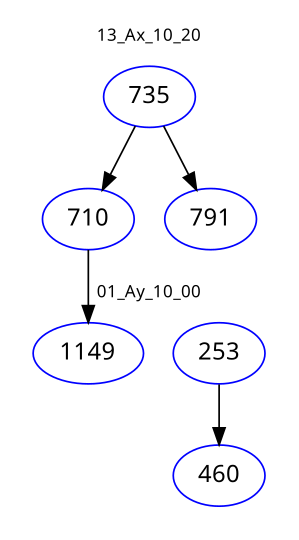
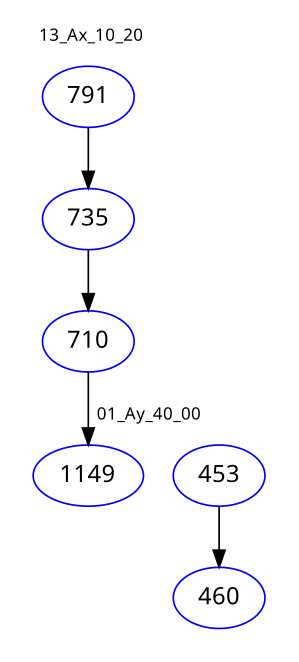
(176, 150) -> (88, 150)
(149, 293) -> (149, 415)
(219, 353) -> (219, 476)
